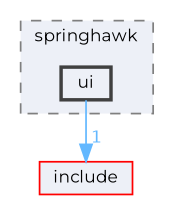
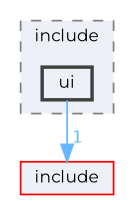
(87, 37) -> (67, 37)
